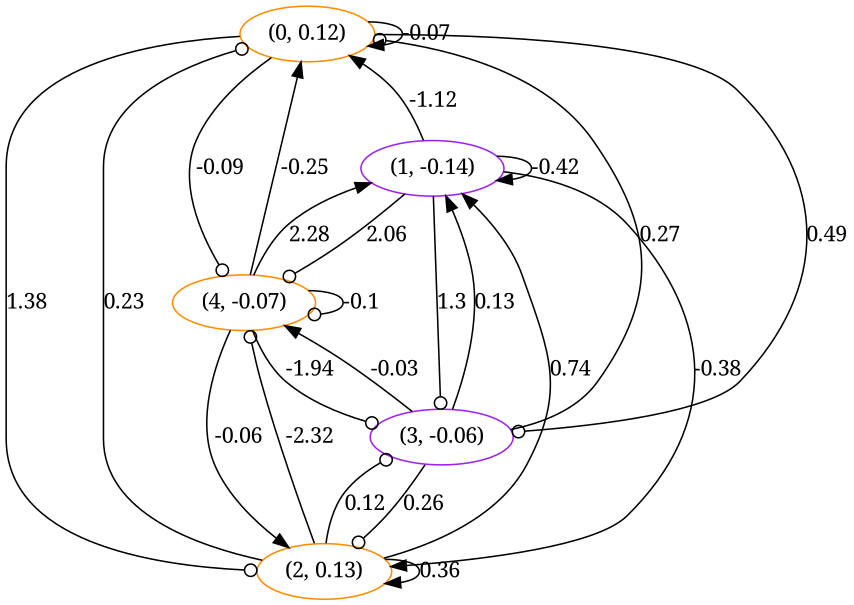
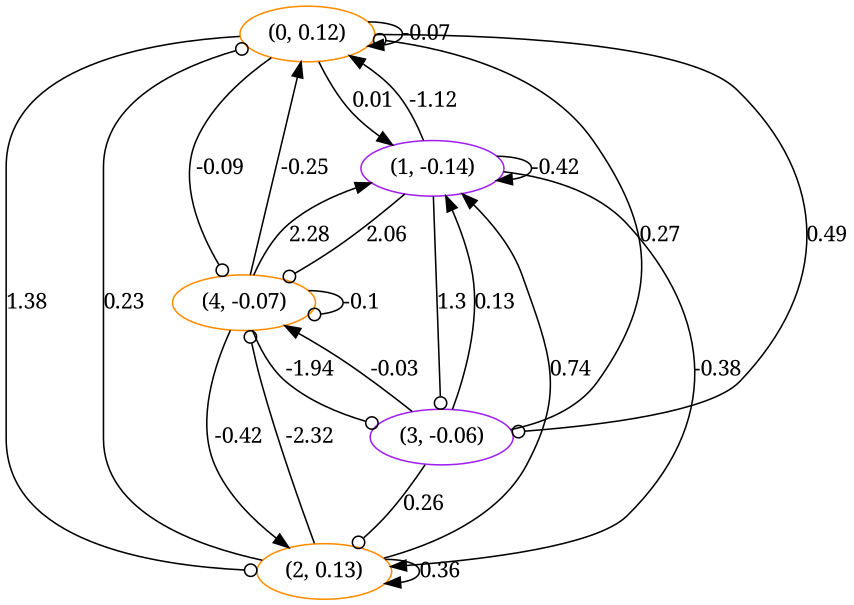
none -> (344, 103)
(239, 437) -> (239, 437)
(342, 496) -> none
